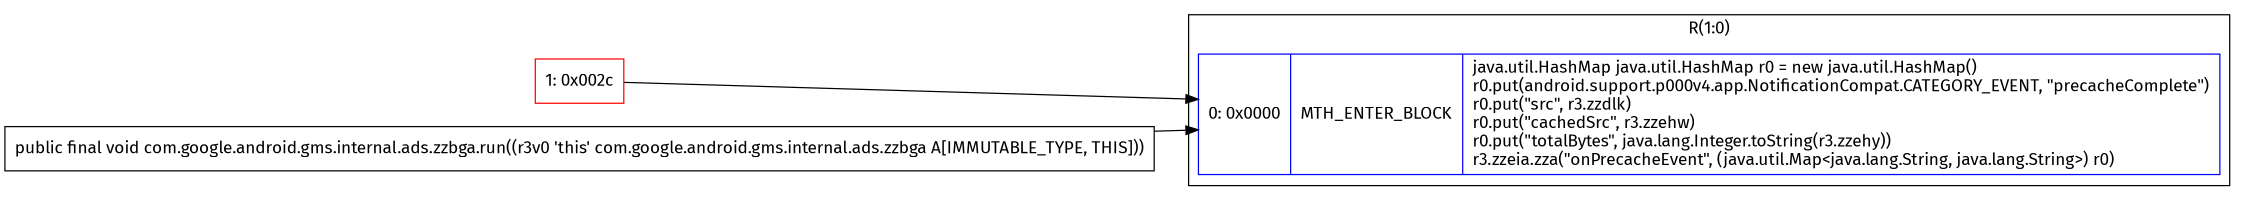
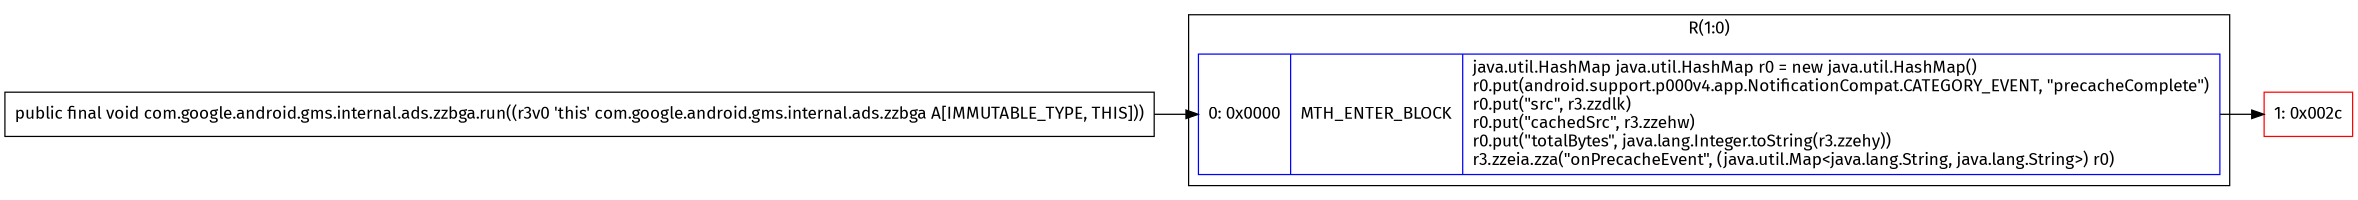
(905, 91) -> (2237, 114)
